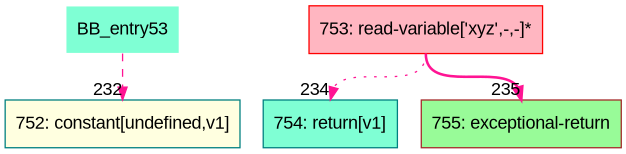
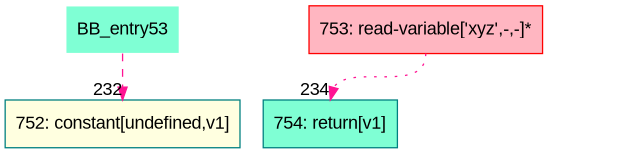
(521, 124) -> none
